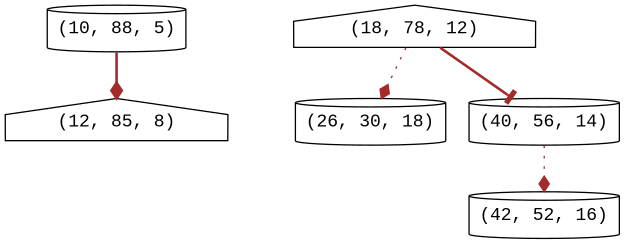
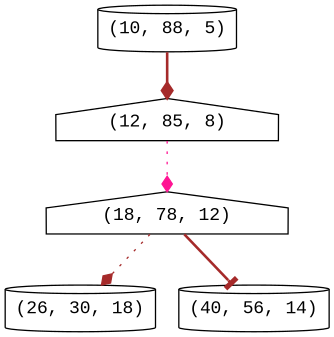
none -> (167, 159)
(544, 215) -> none
